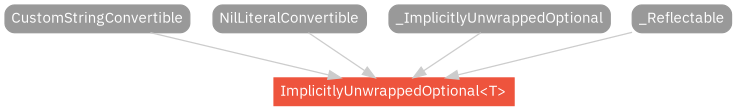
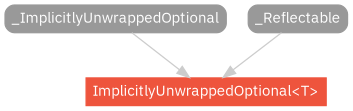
(97, 19) -> none
(290, 19) -> none
